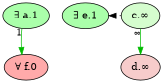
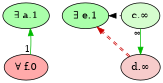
(21, 38) -> (31, 45)
none -> (116, 44)
